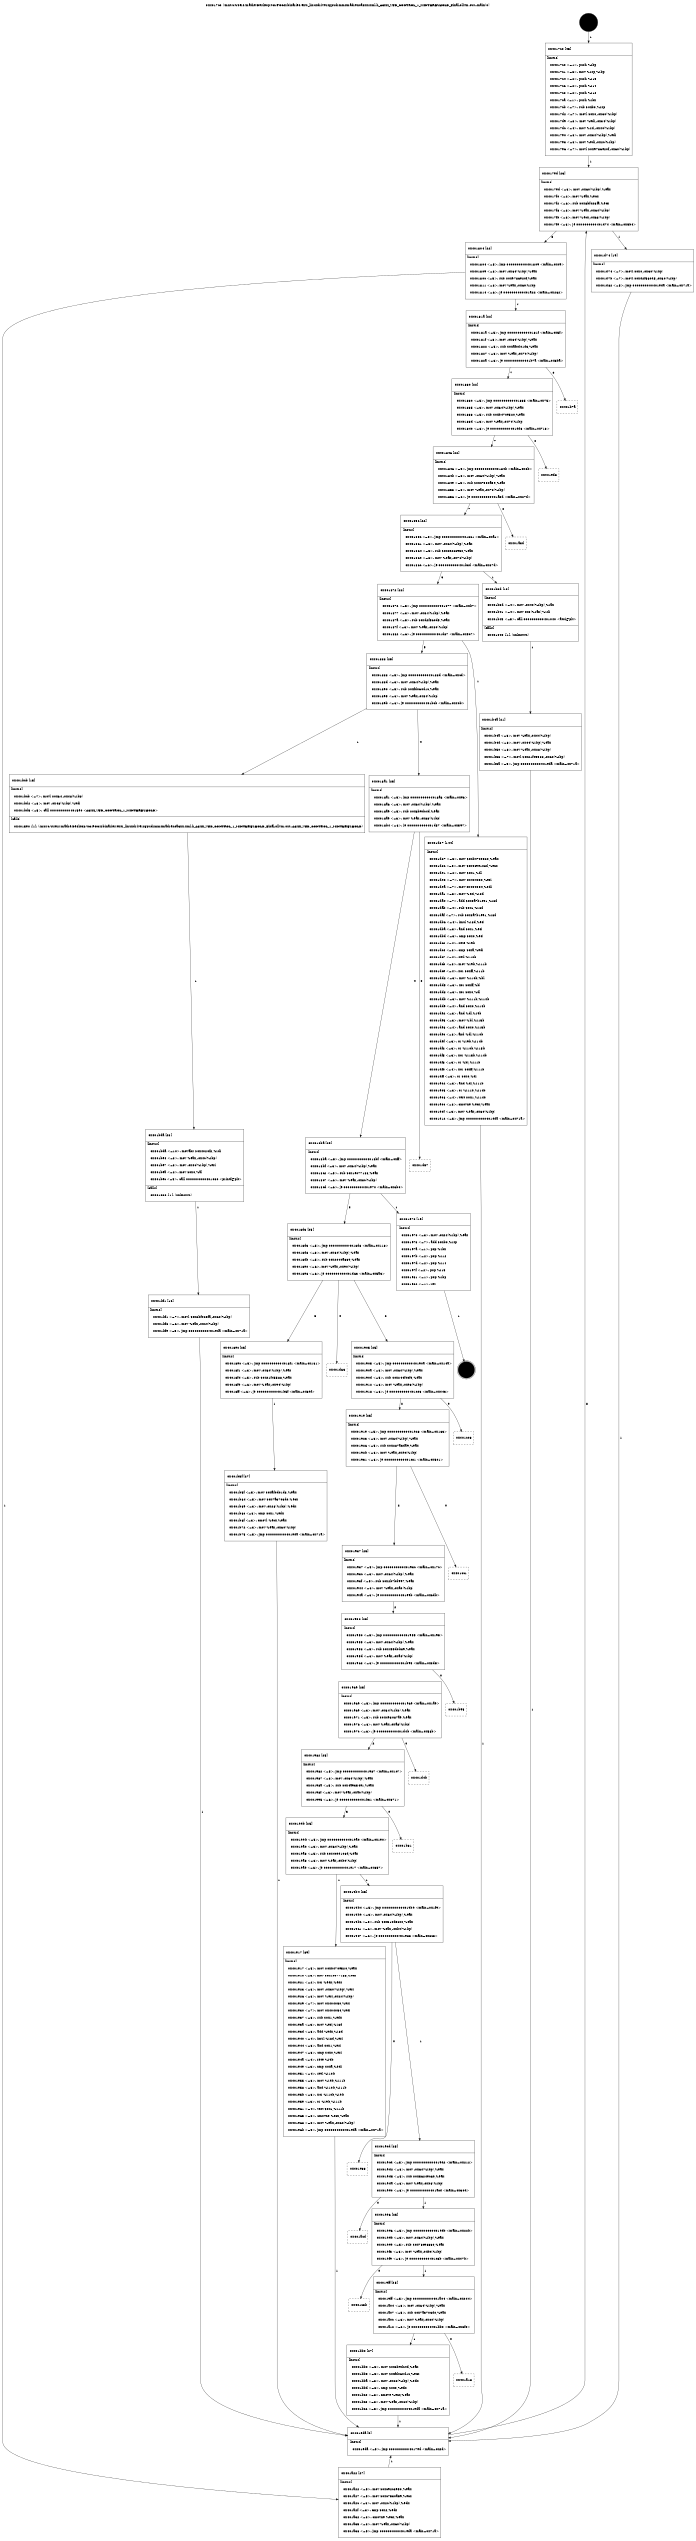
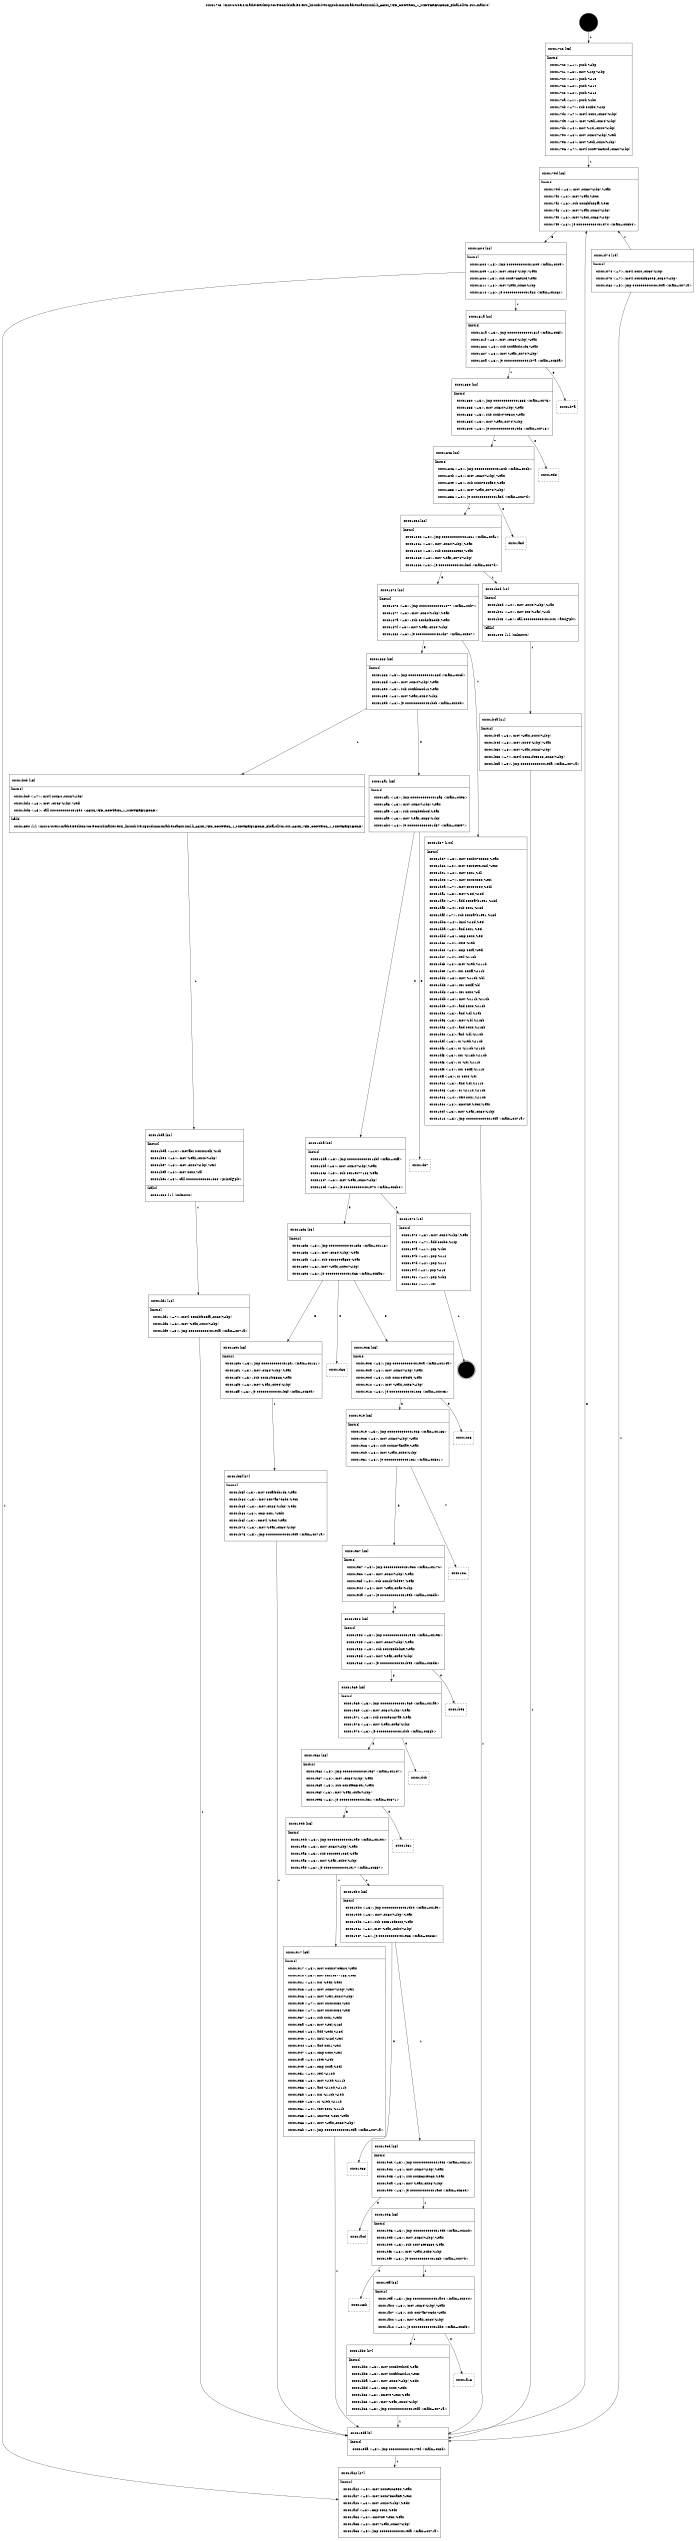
(619, 239) -> (625, 241)
(446, 1506) -> (446, 1506)
none -> (392, 1674)
(389, 2462) -> (395, 2460)
